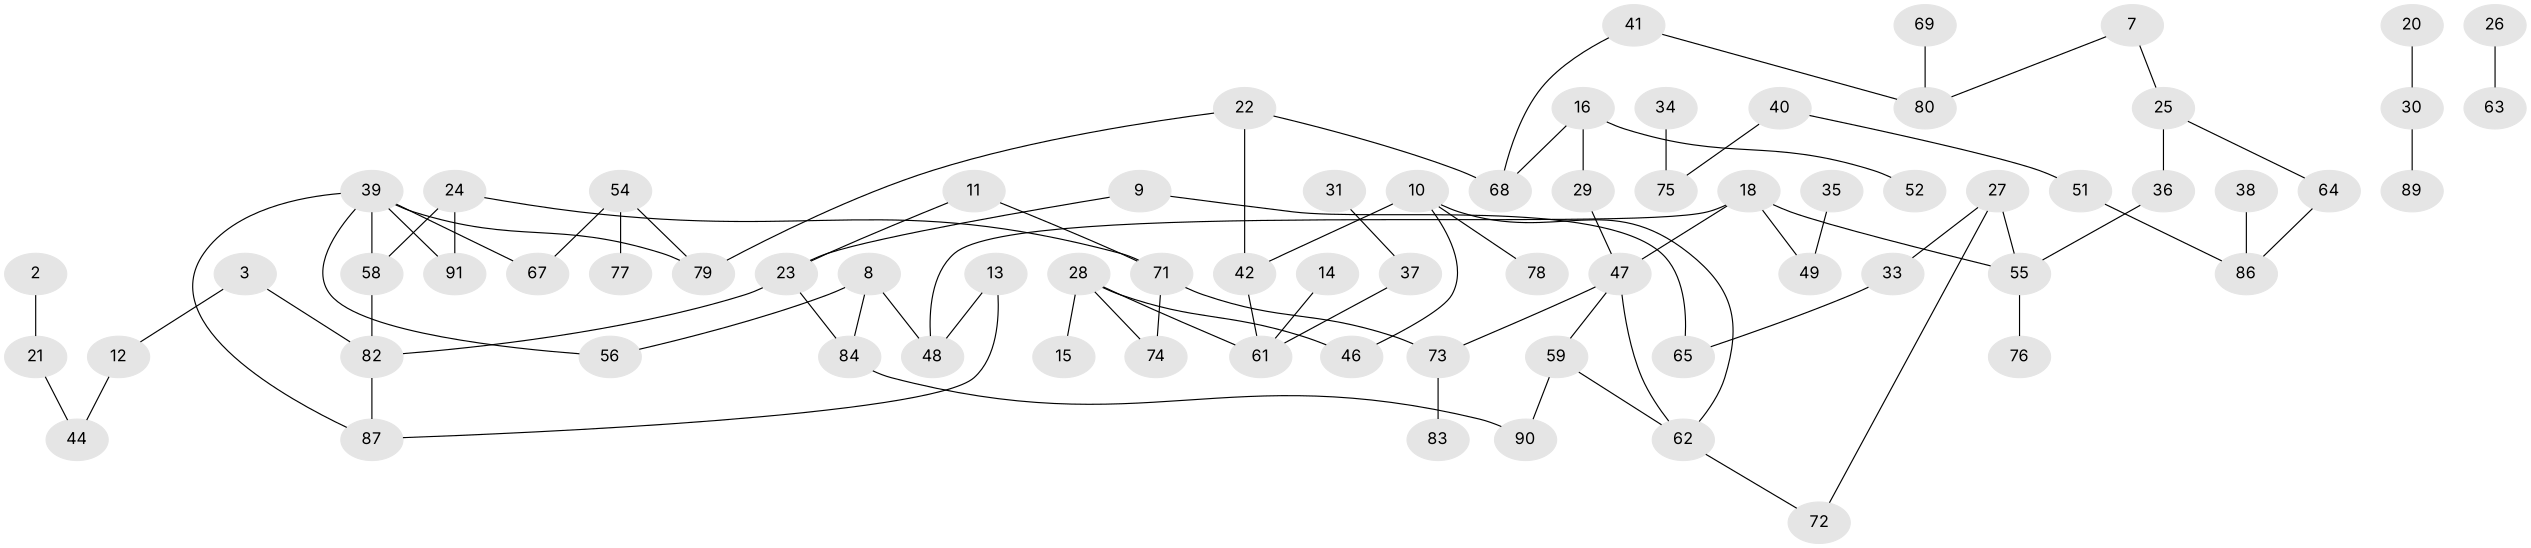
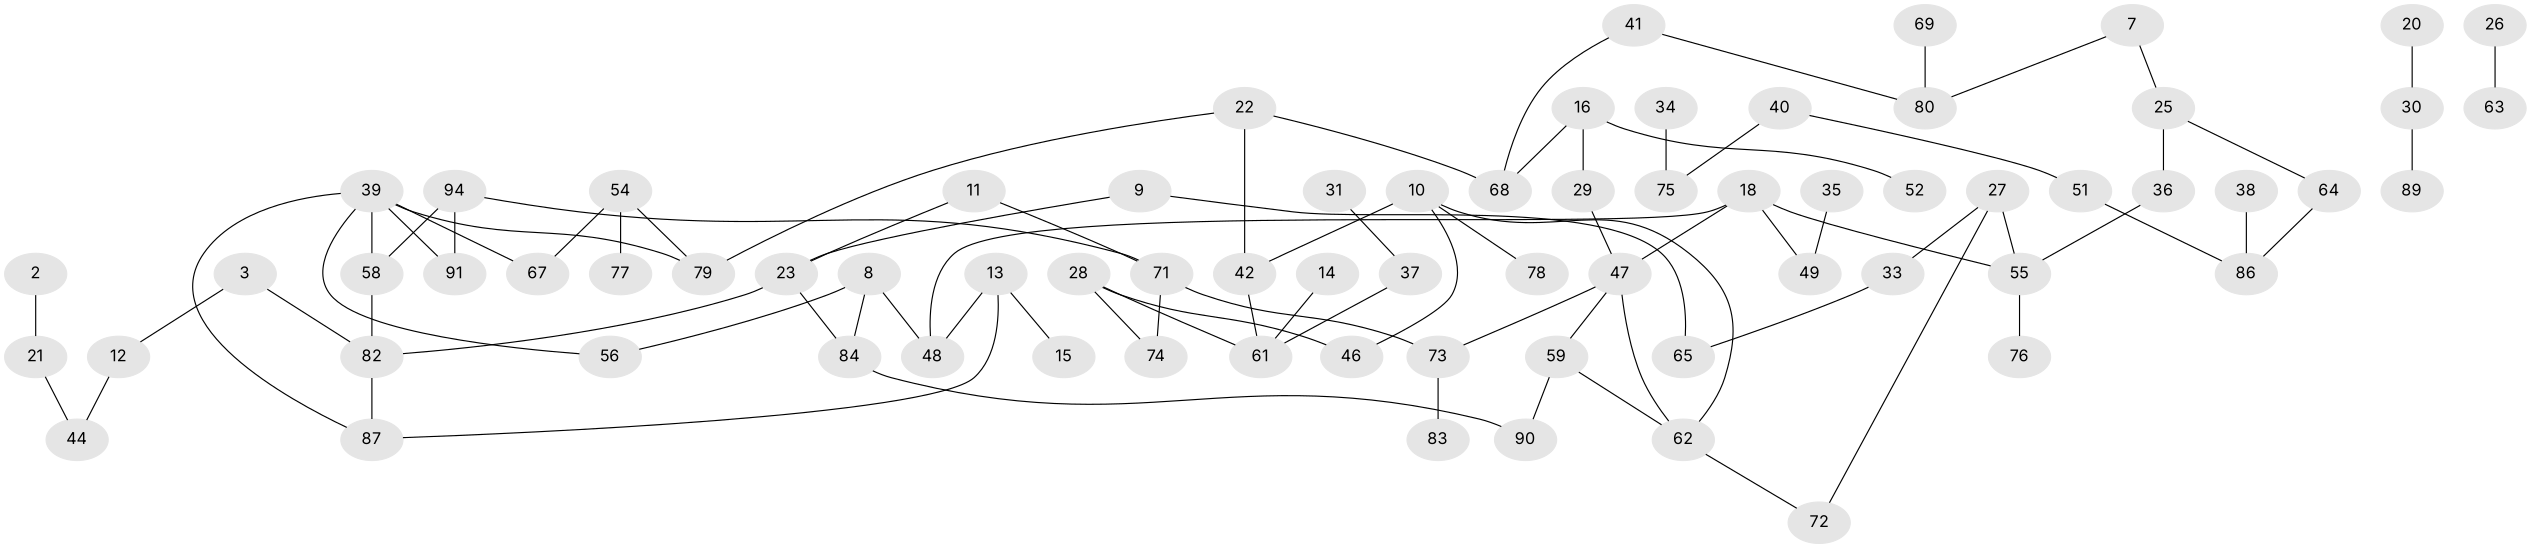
(455, 191) -> (455, 191)
(1071, 315) -> (1030, 315)
